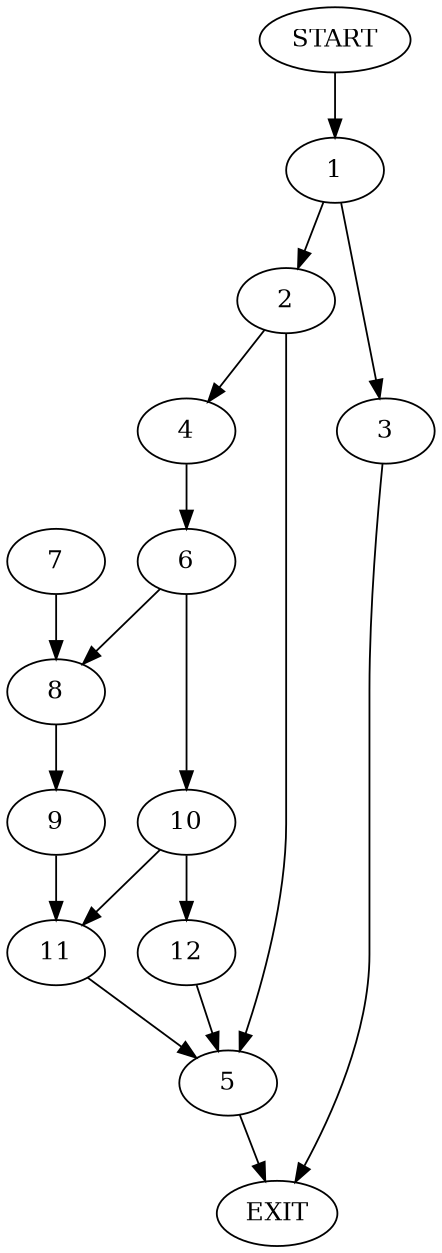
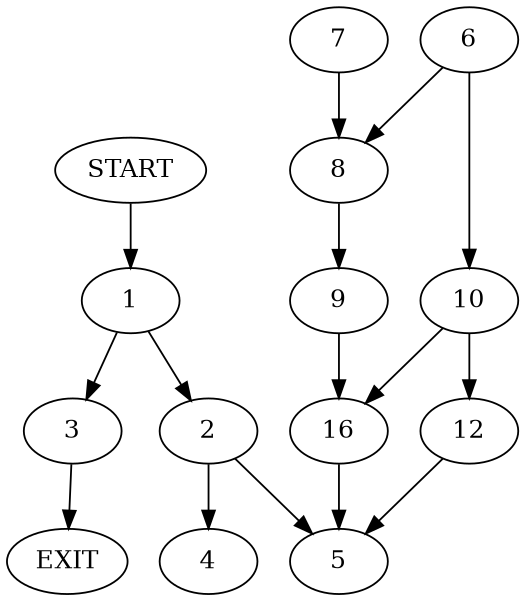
(187, 487) -> none
(56, 953) -> (339, 431)
(249, 1139) -> none
